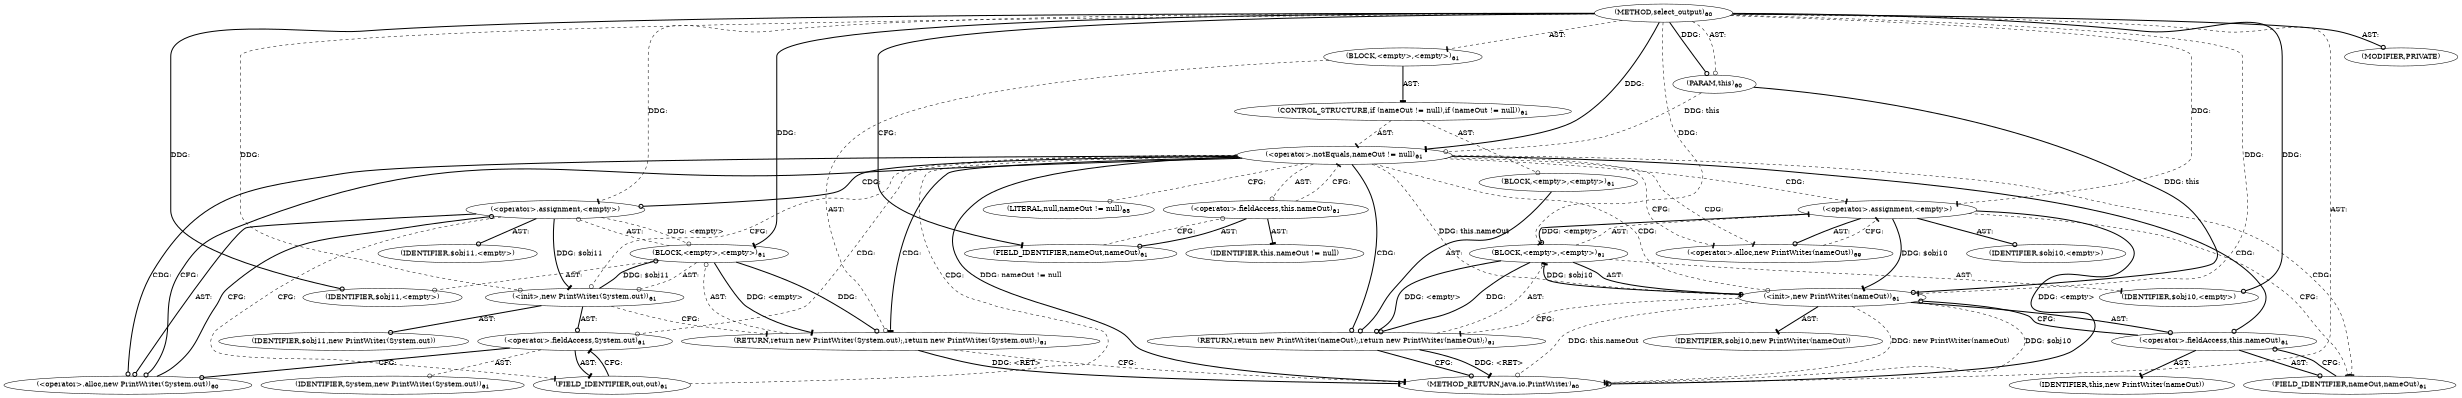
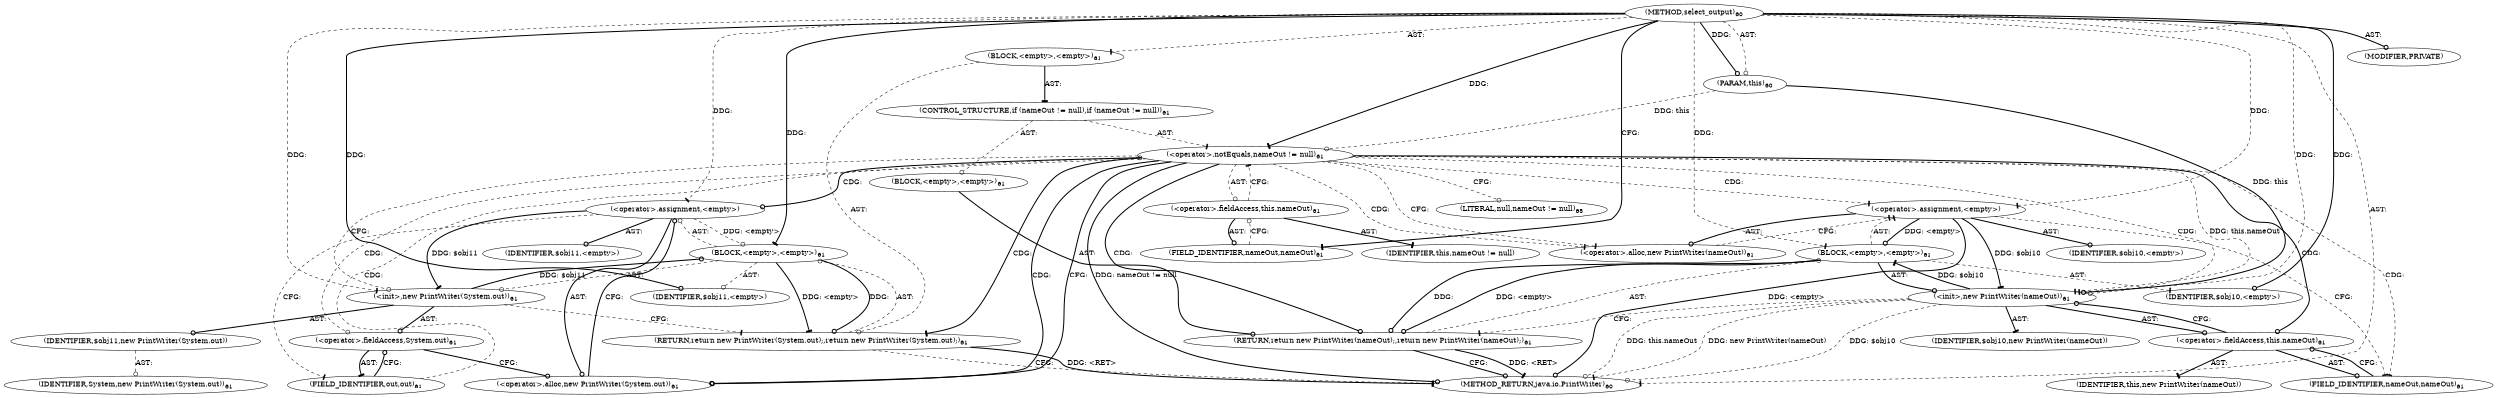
(737, 25) -> (802, 21)
(1858, 253) -> (1751, 253)
(1015, 295) -> (1167, 345)
(486, 363) -> (136, 361)
(602, 363) -> (381, 366)
(215, 384) -> (675, 384)
